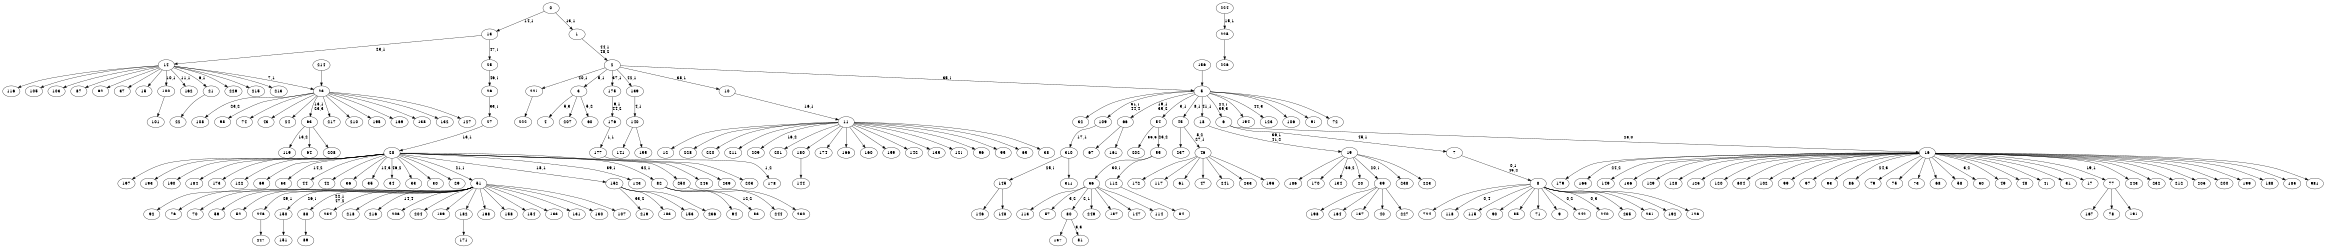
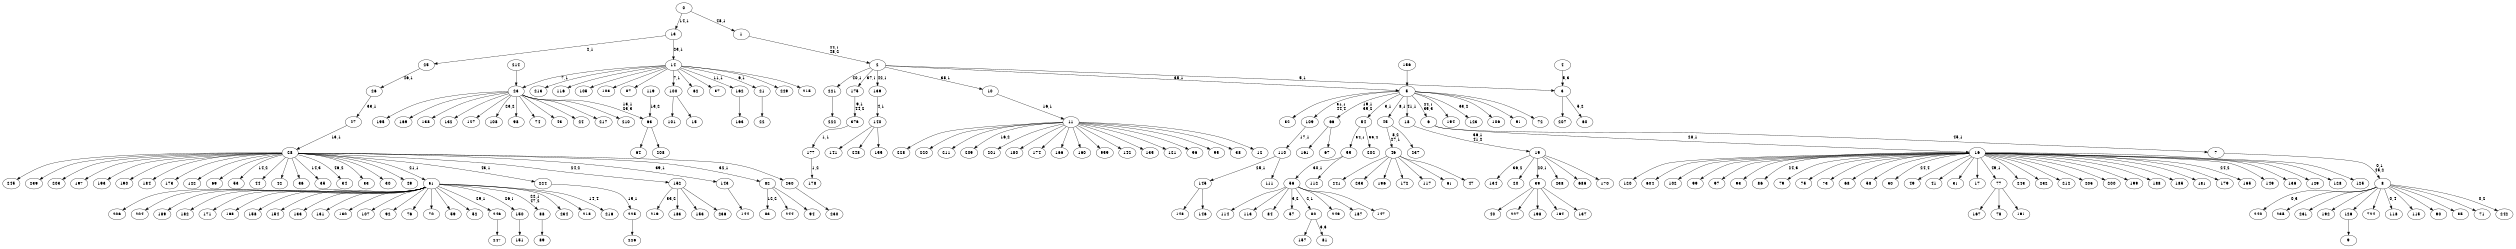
(571, 21) -> (721, 21)
(494, 50) -> (590, 50)
(156, 77) -> (683, 106)
(171, 78) -> (677, 78)
(561, 104) -> (1563, 77)
(1258, 107) -> (1464, 107)
(612, 122) -> (855, 122)
none -> (740, 122)
(297, 135) -> (650, 105)
(1152, 137) -> (1374, 137)
(1163, 137) -> (1360, 137)
(1629, 137) -> (1693, 137)
none -> (856, 153)
(891, 153) -> (1105, 153)
(1025, 153) -> none
(1069, 153) -> (1282, 153)
none -> (416, 163)
(801, 167) -> (734, 198)
(541, 168) -> (576, 168)
(1967, 168) -> (1925, 168)
(2091, 168) -> (1996, 168)
(1069, 184) -> (1270, 184)
(1293, 184) -> (1582, 184)
(1427, 184) -> none
(2025, 184) -> none
(2315, 184) -> (2202, 184)
(1146, 198) -> (1282, 198)
(1548, 198) -> (2349, 226)
(464, 226) -> (319, 191)
